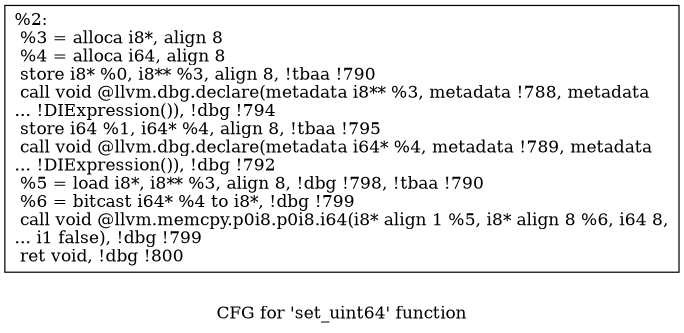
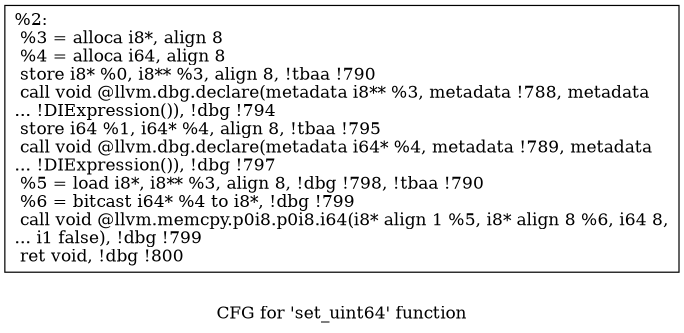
(146, 166) -> (146, 166)
